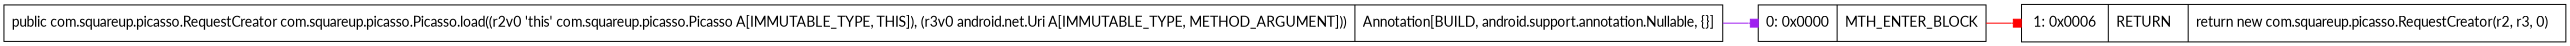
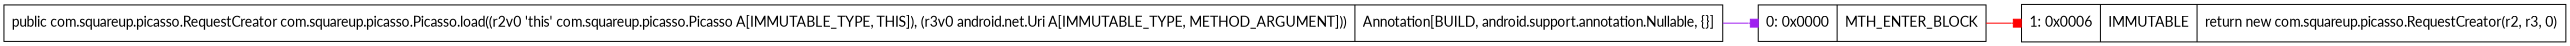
(2144, 23) -> (2149, 23)
